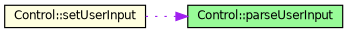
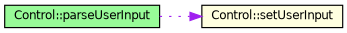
(161, 16) -> (175, 16)
